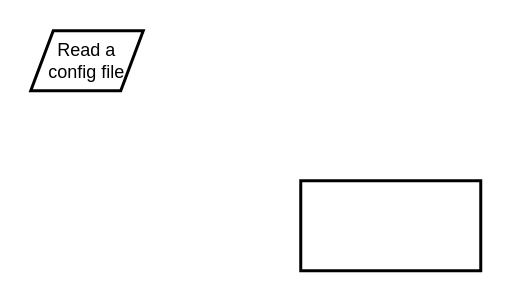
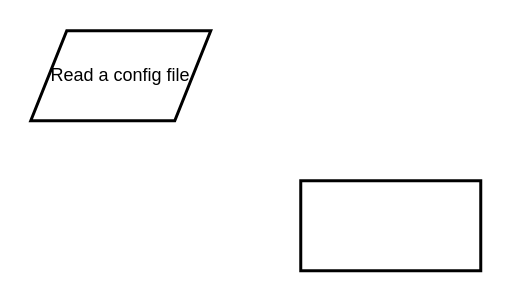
(87, 61) -> (121, 76)
